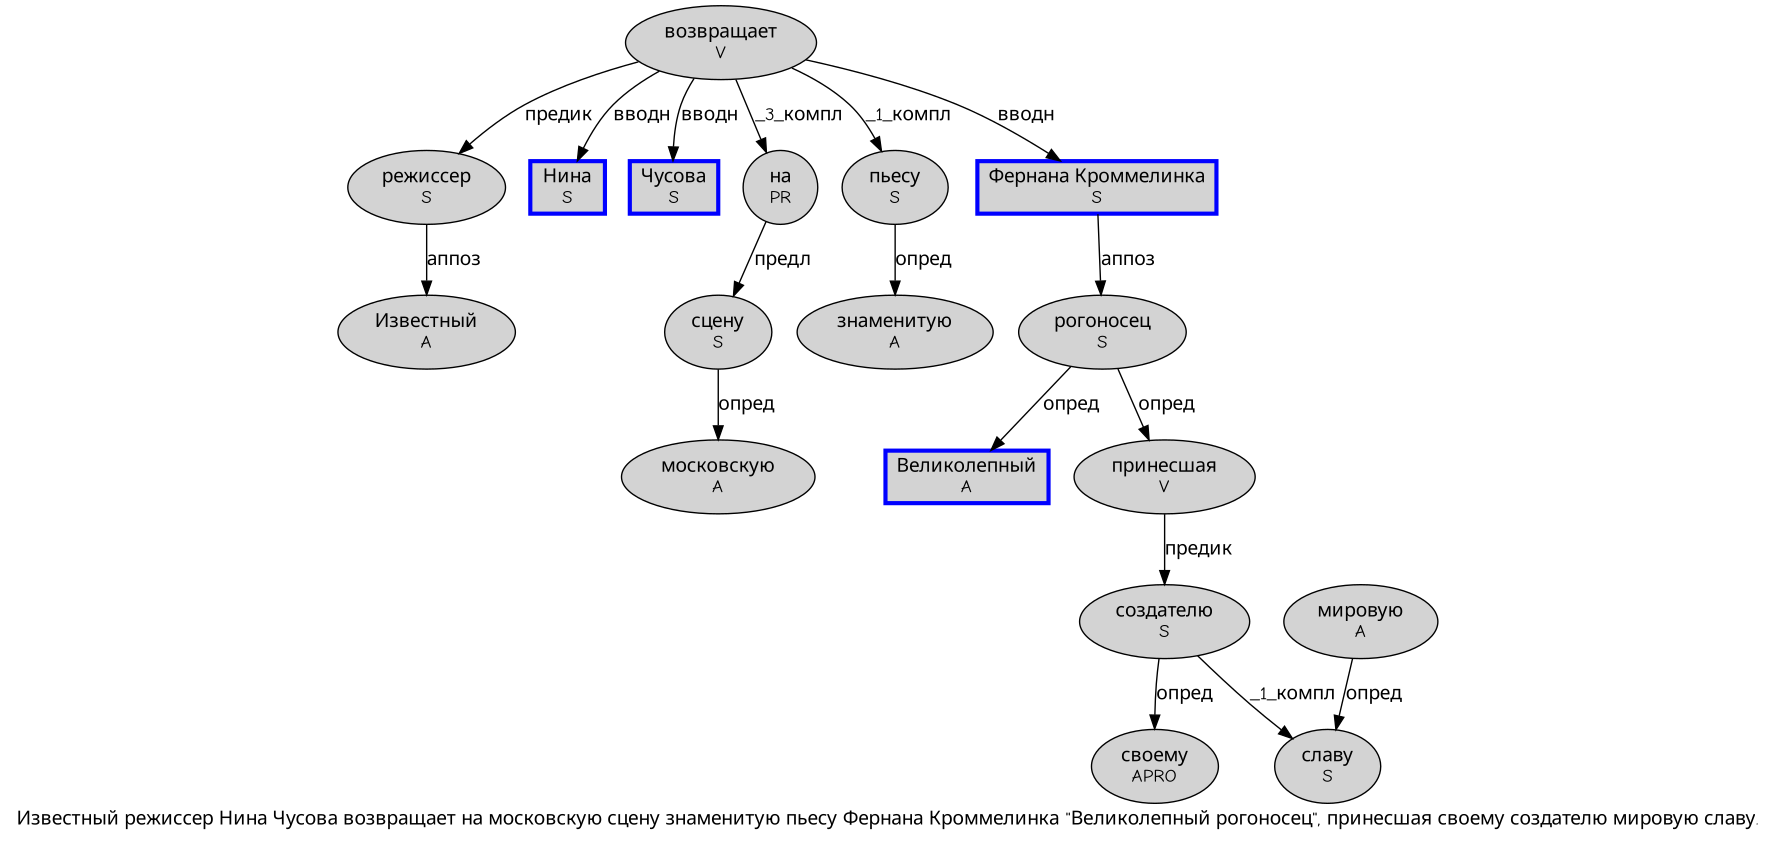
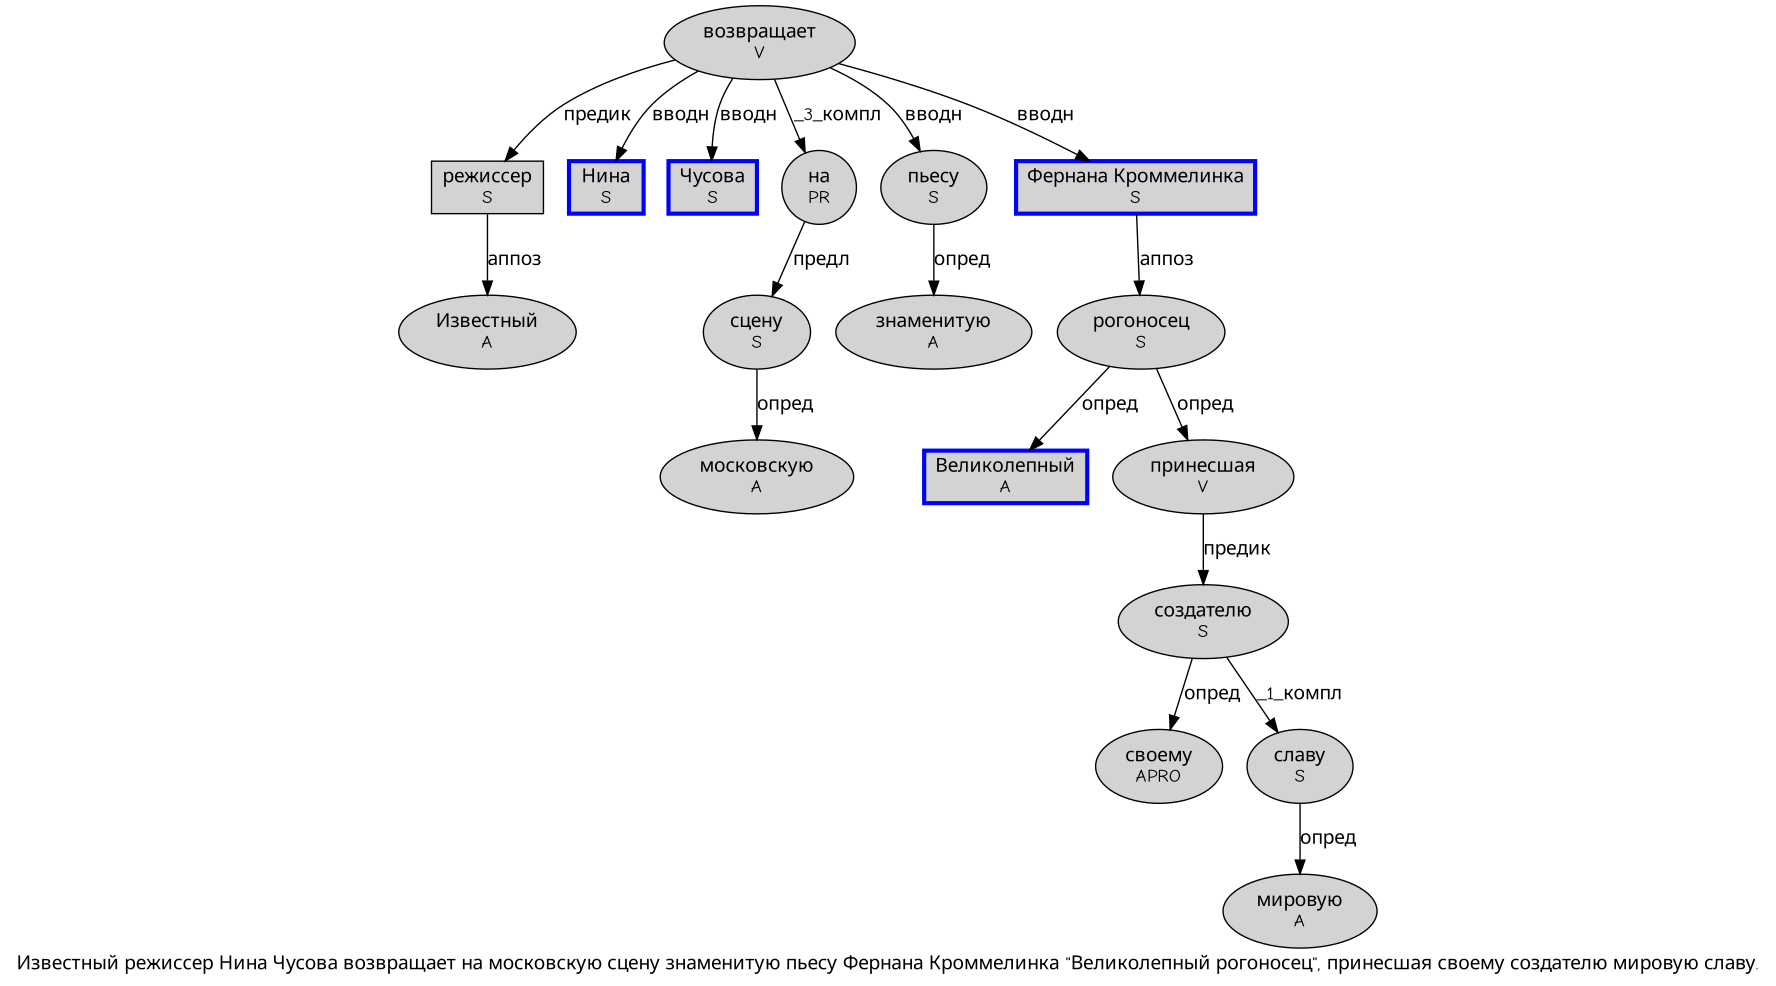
(909, 115) -> (934, 115)
(427, 187) -> (487, 187)
(1346, 687) -> (1300, 832)
